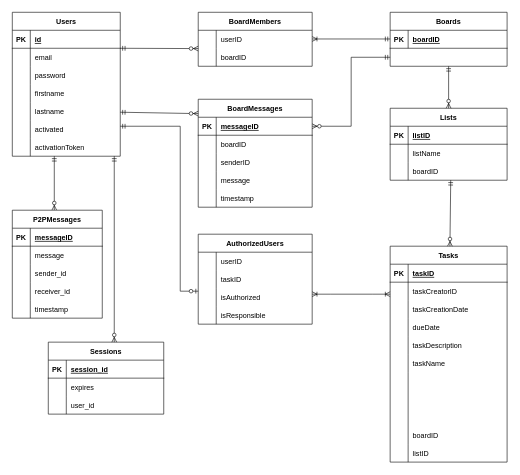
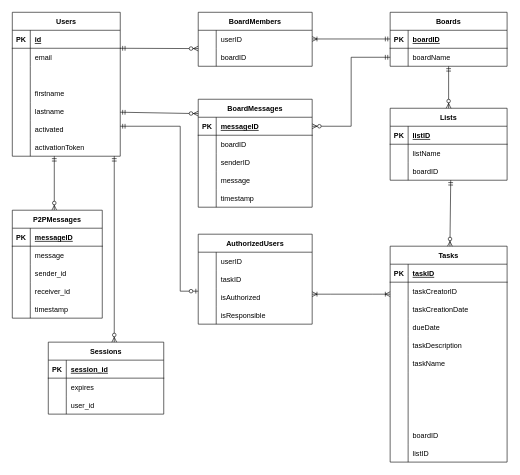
none -> (458, 57)
(75, 75) -> none
